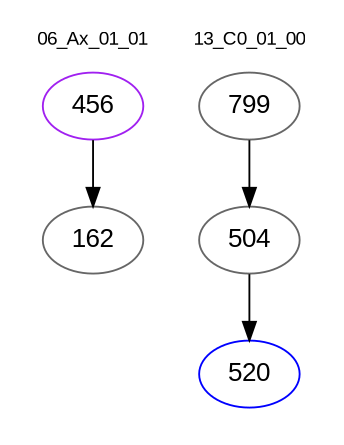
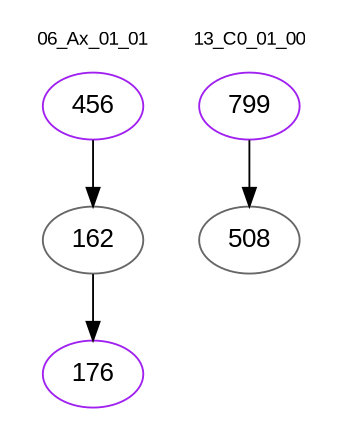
(249, 106) -> (249, 106)
(249, 240) -> (249, 240)
none -> (93, 374)
(249, 374) -> none
